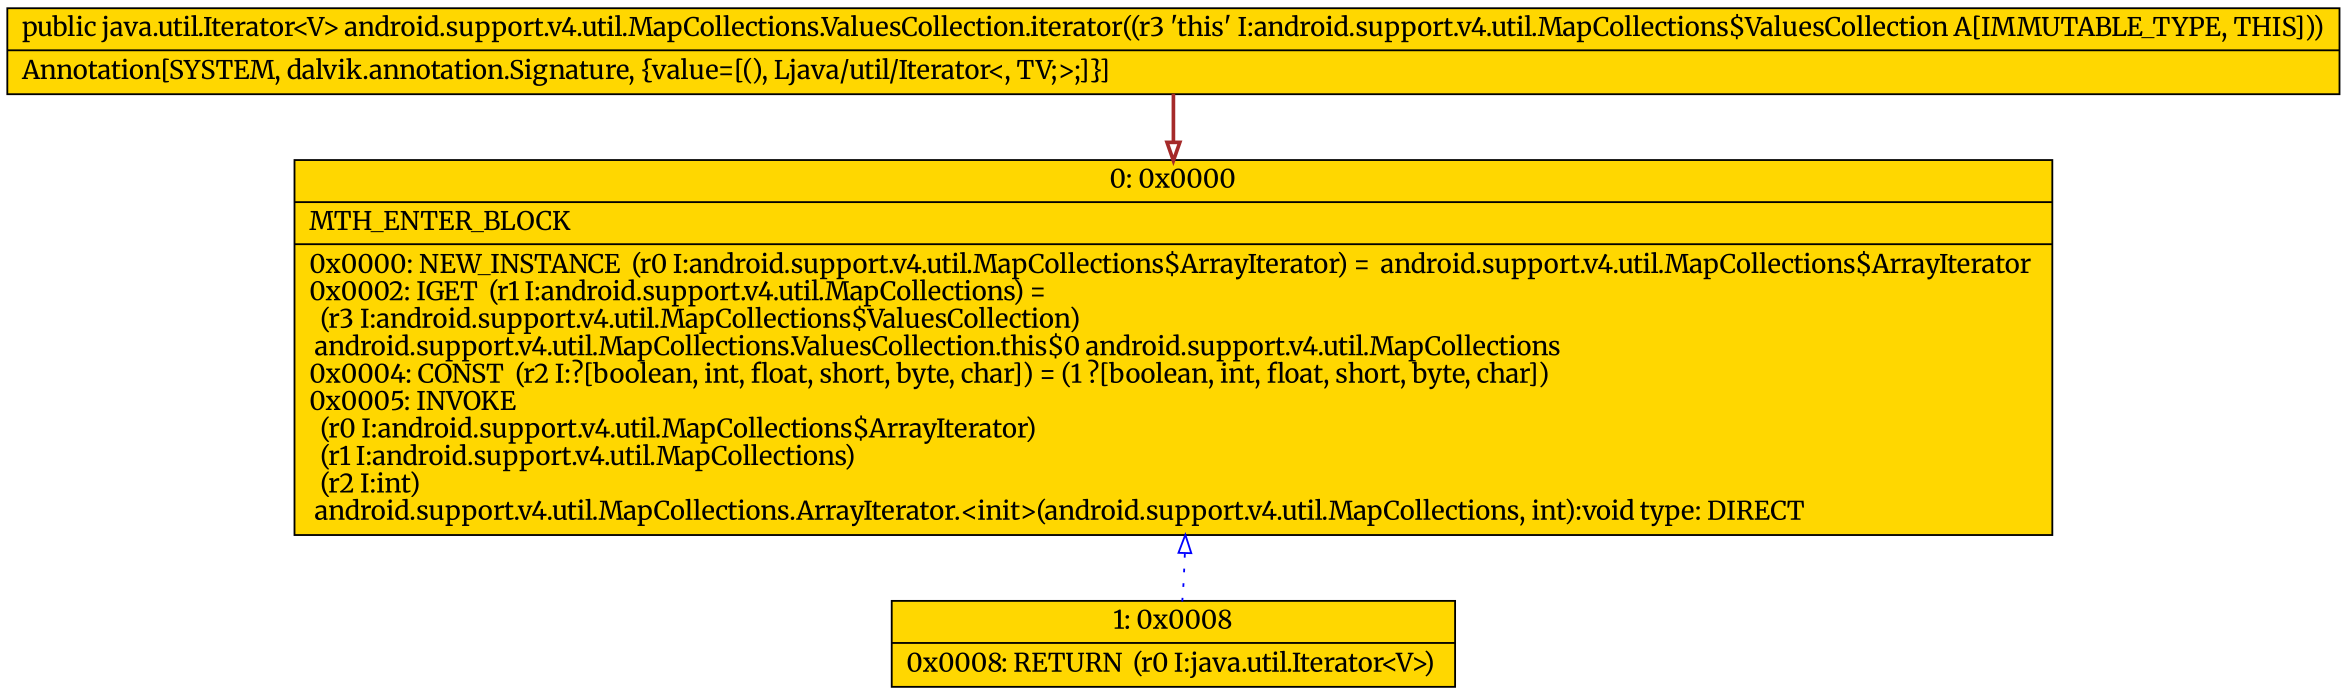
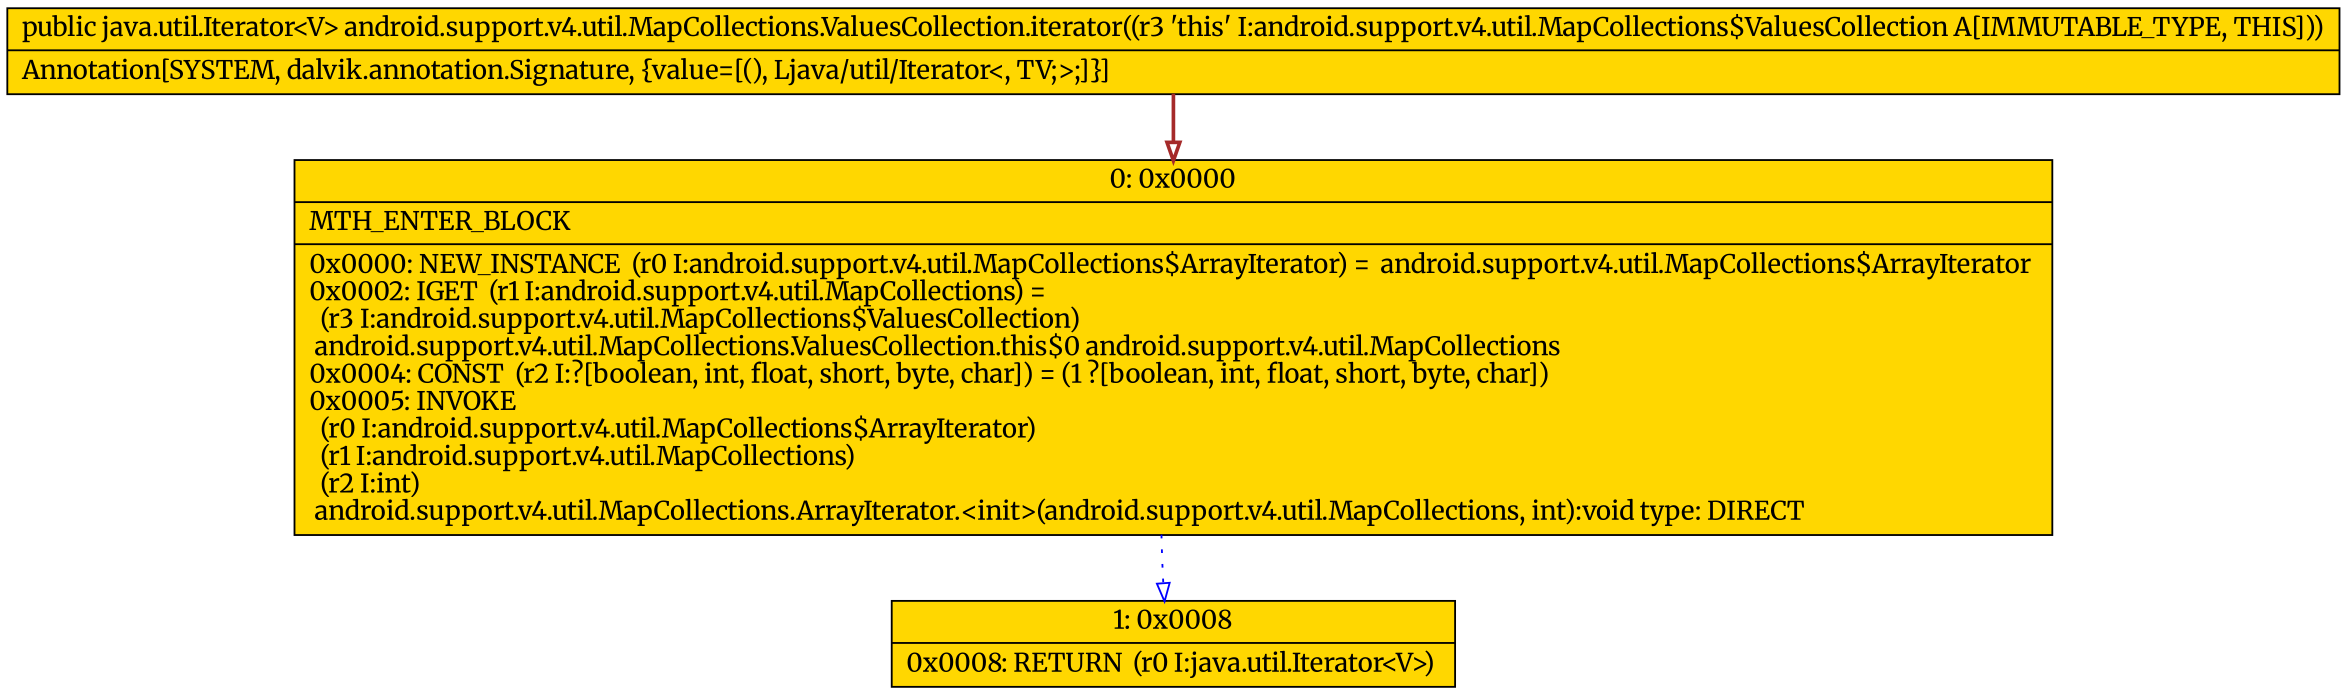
(1184, 577) -> (1162, 559)
